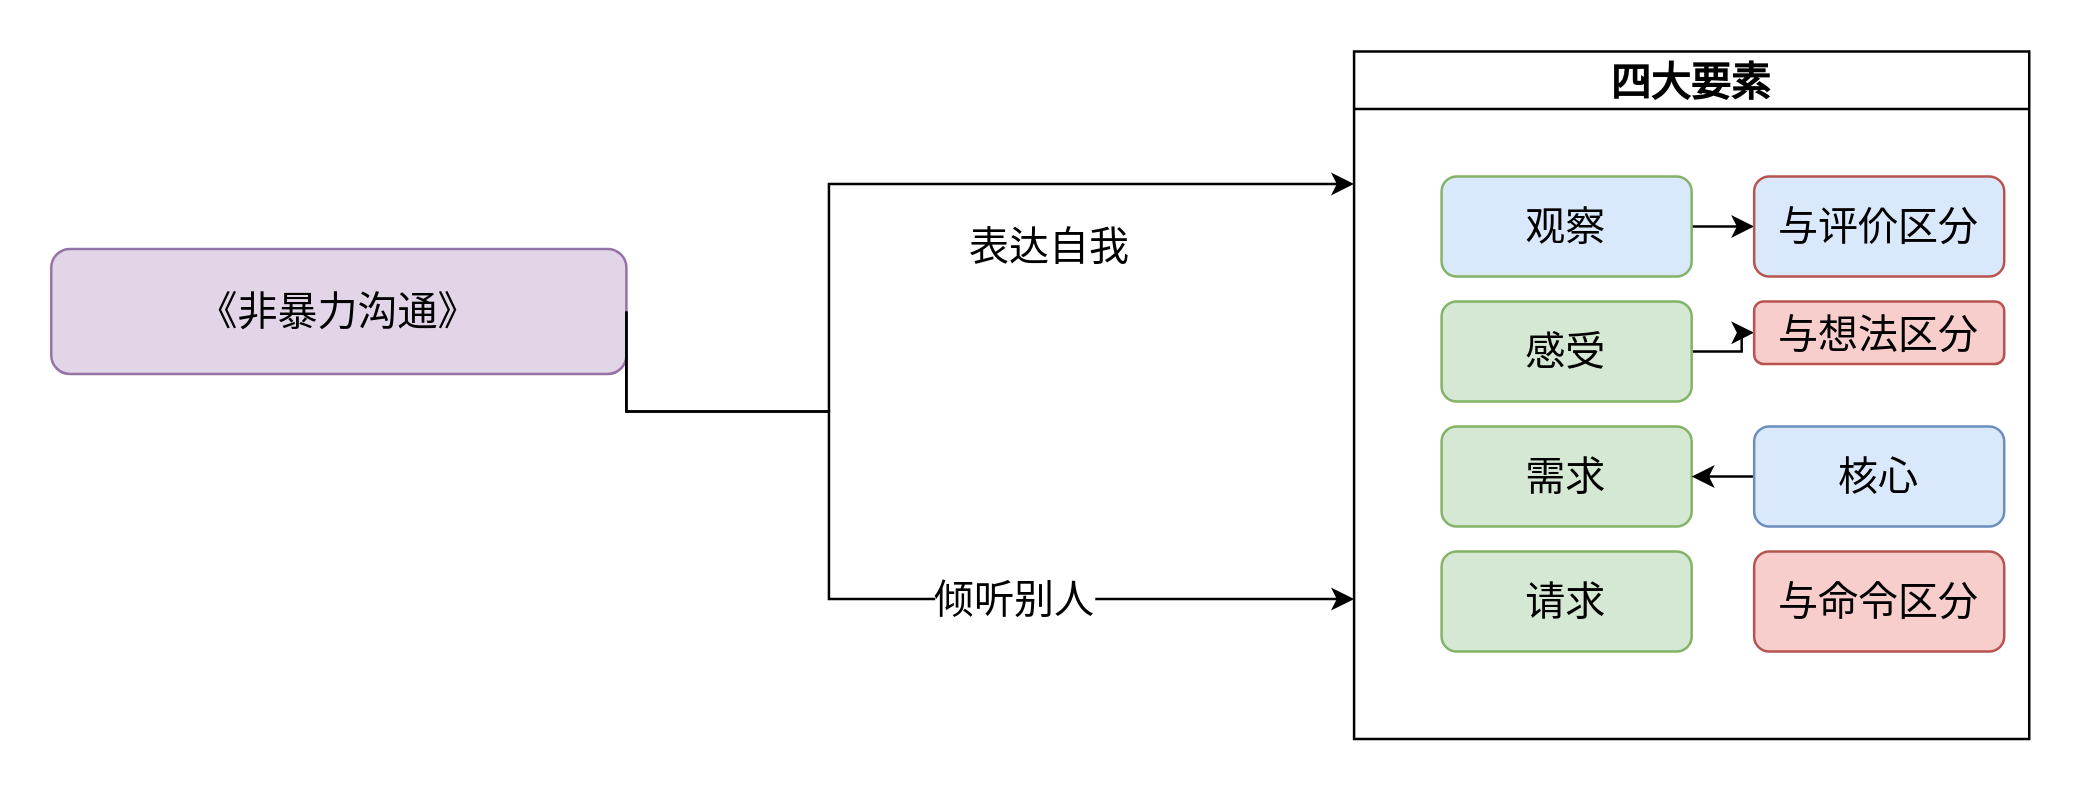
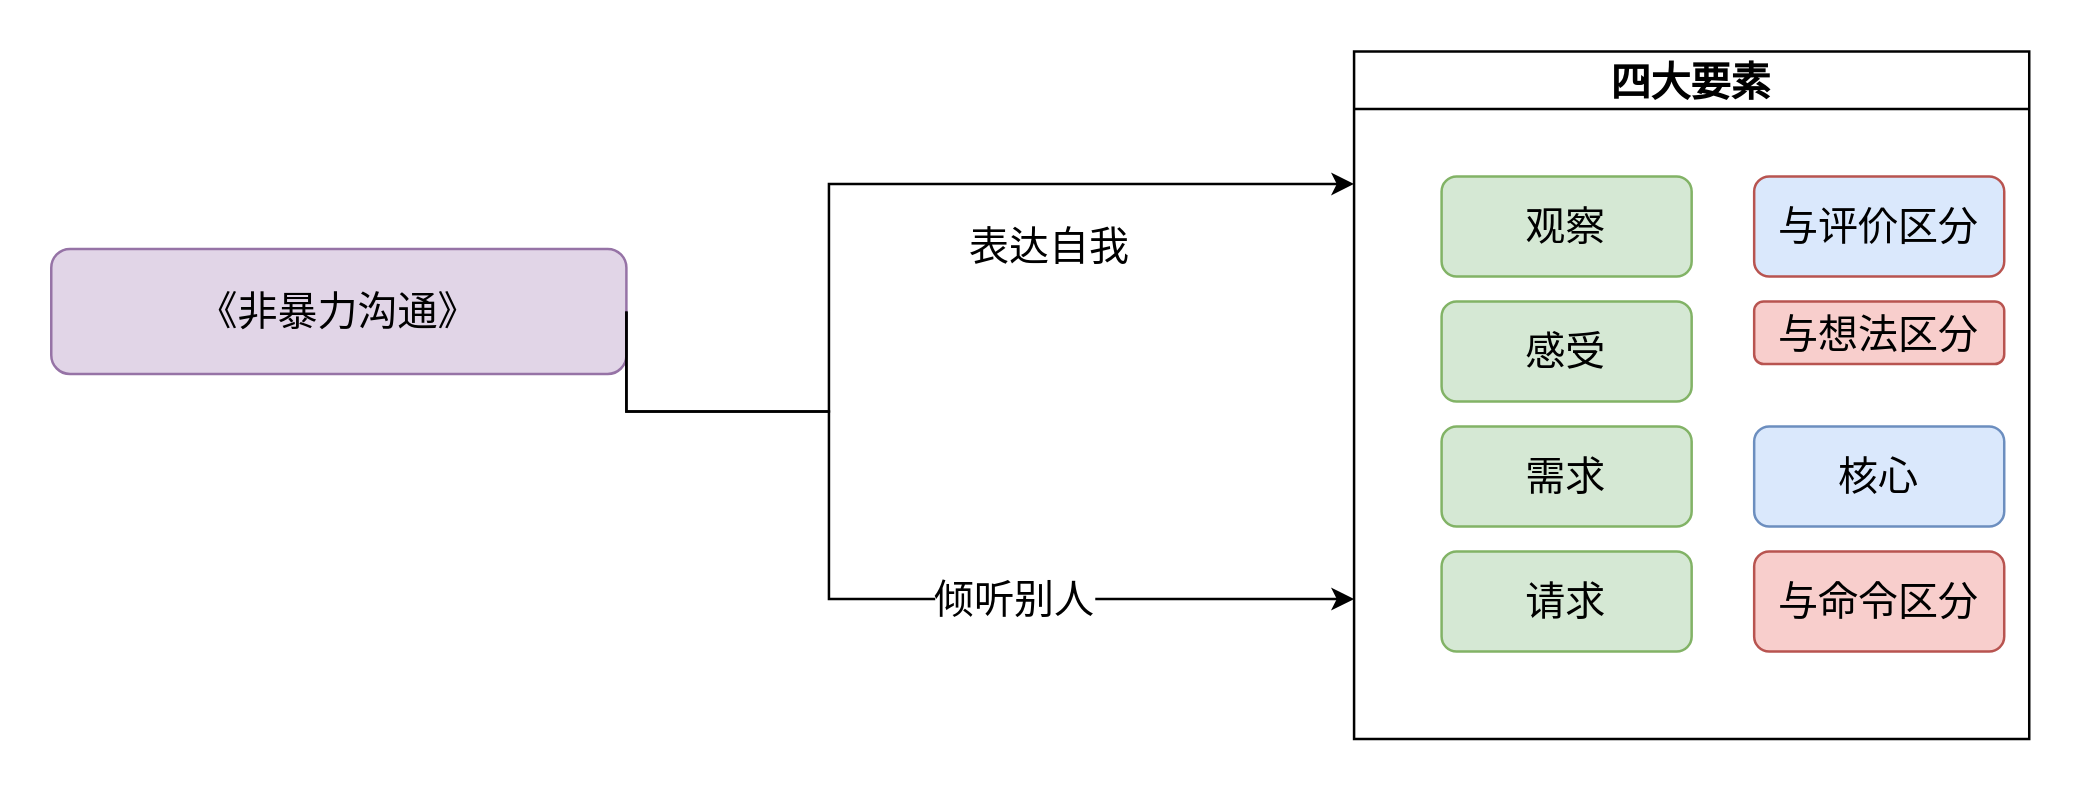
(1566, 226) -> (1566, 226)
(1731, 226) -> none
(1726, 351) -> none
(1714, 476) -> none
